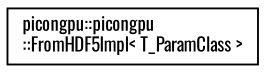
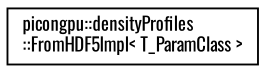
(133, 36) -> (133, 36)
